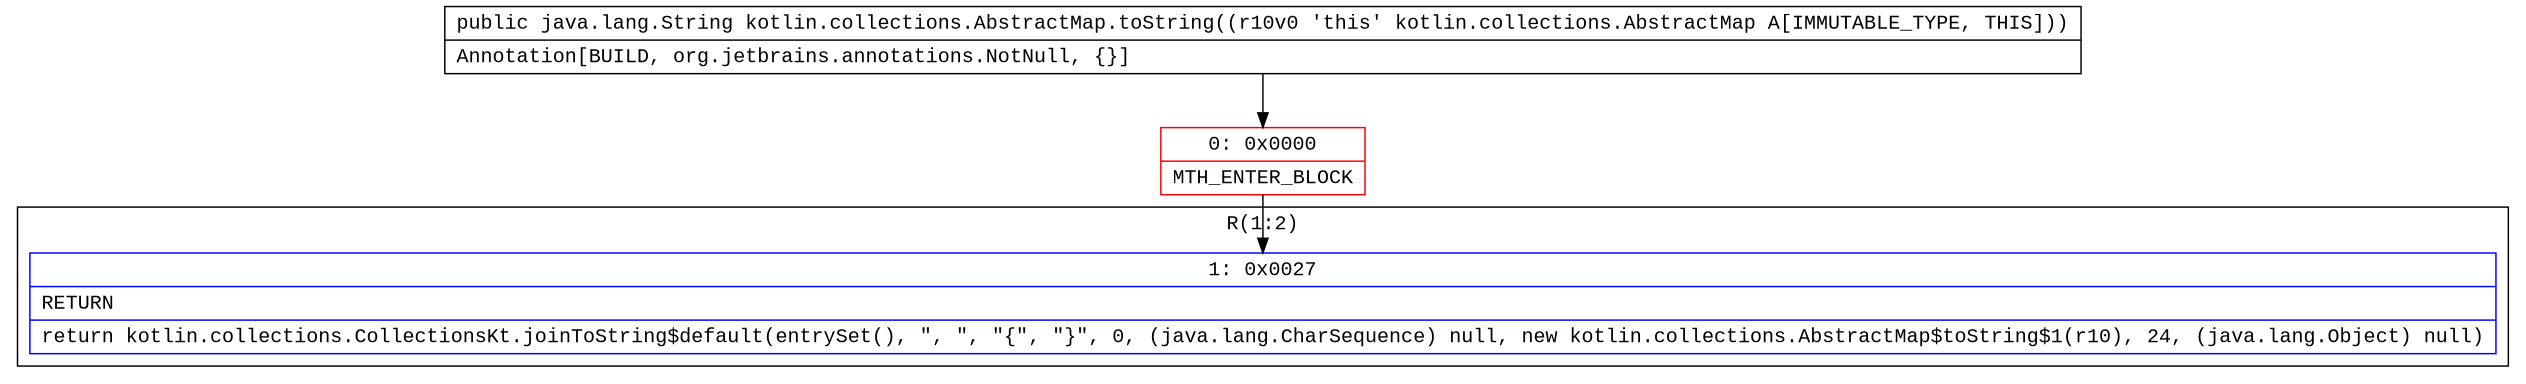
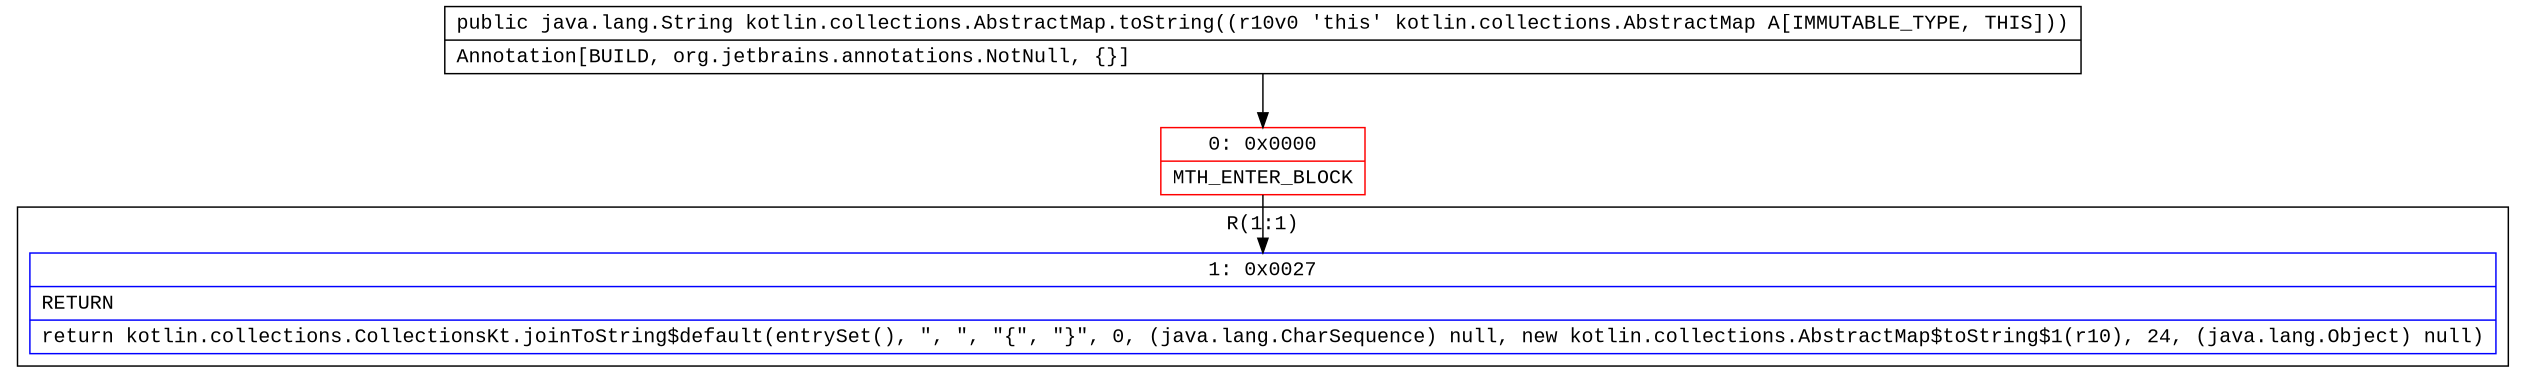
(1263, 224) -> (1263, 224)
